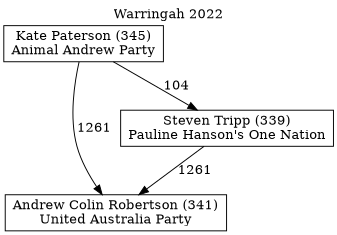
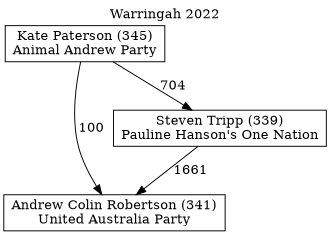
(177, 86) -> (173, 86)
(95, 128) -> (92, 128)
(195, 171) -> (191, 171)
